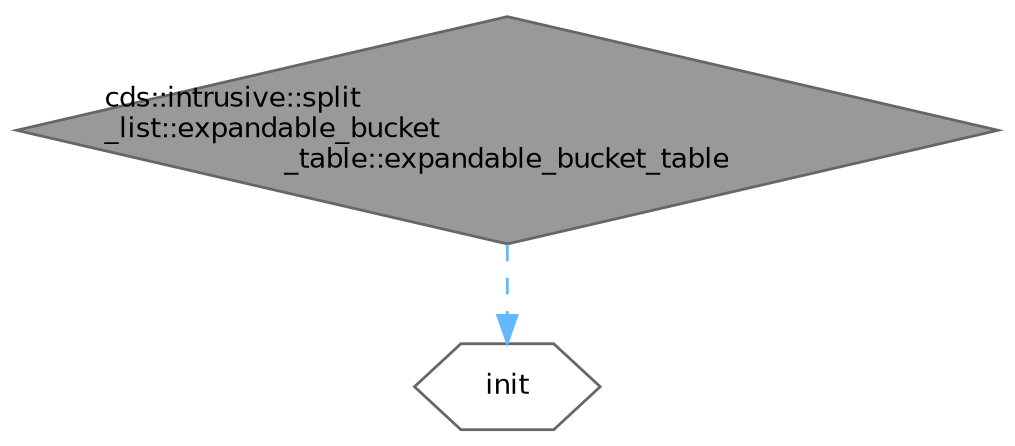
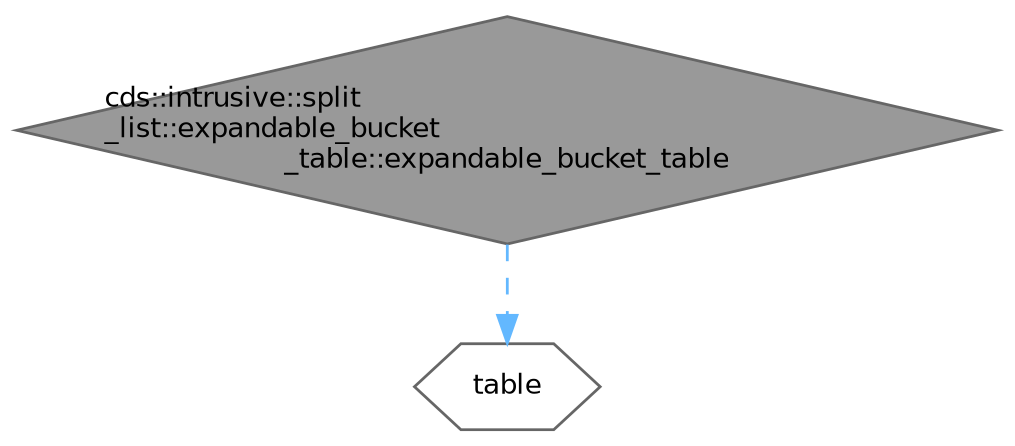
(507, 387) -> (507, 387)
